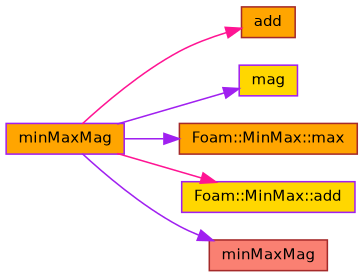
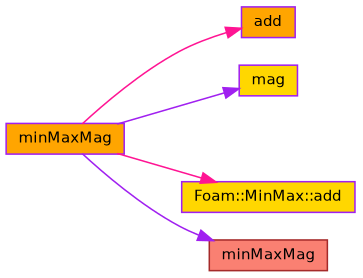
(268, 22) -> (268, 22)
(268, 139) -> none
